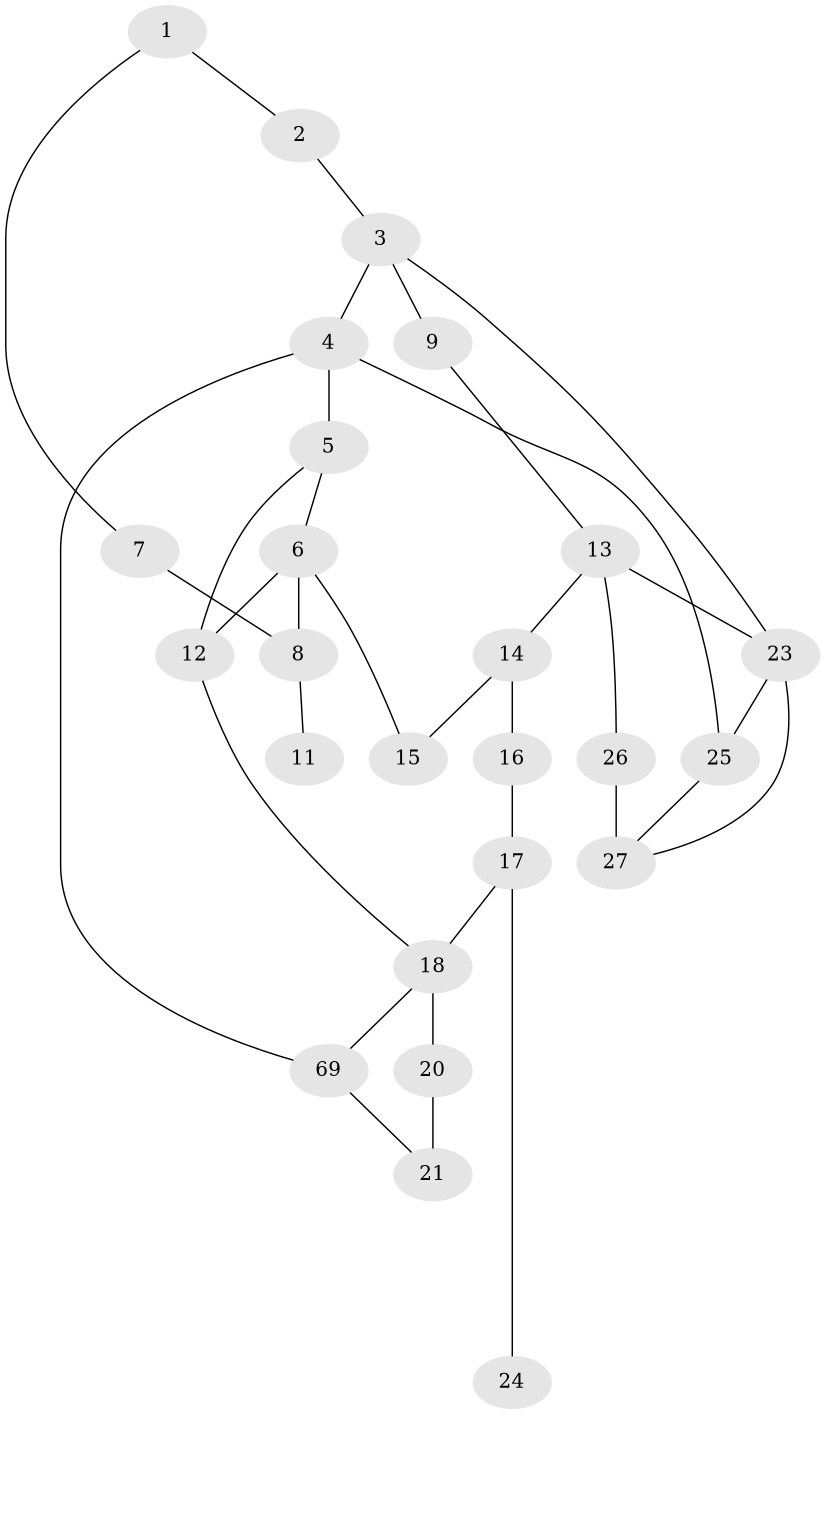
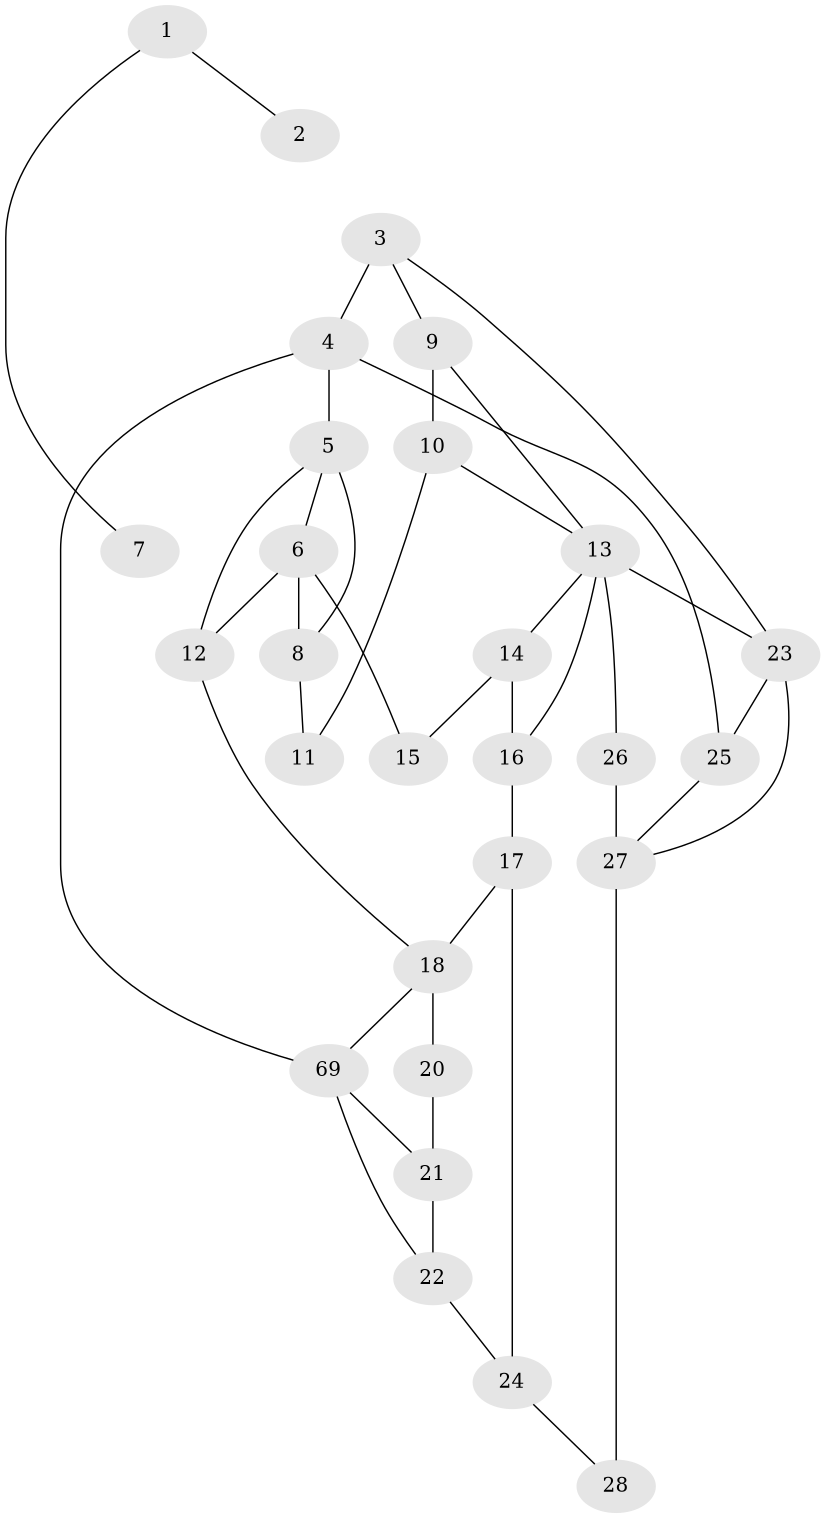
(341, 188) -> none
none -> (433, 447)
(220, 603) -> (354, 556)
none -> (573, 660)
none -> (433, 1279)
none -> (616, 1486)
